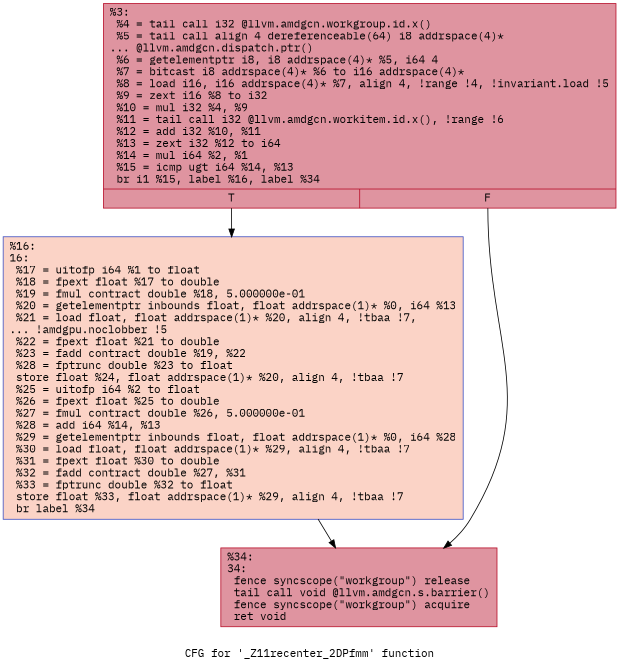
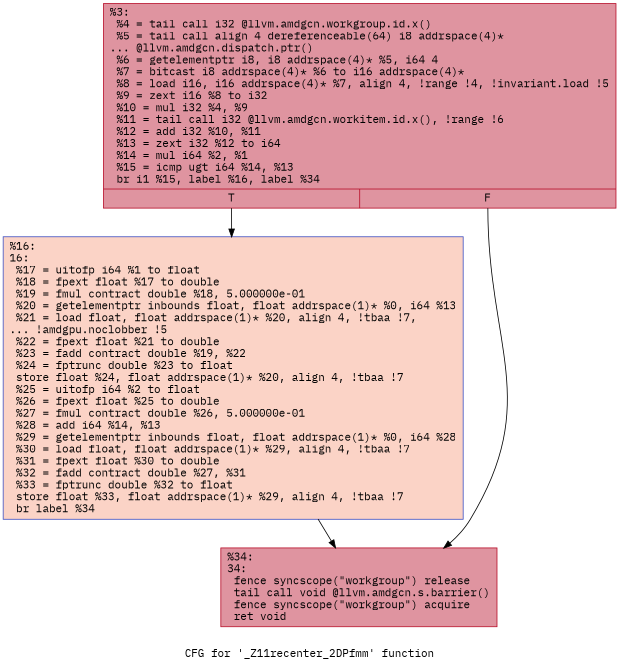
(121, 366) -> (121, 366)
